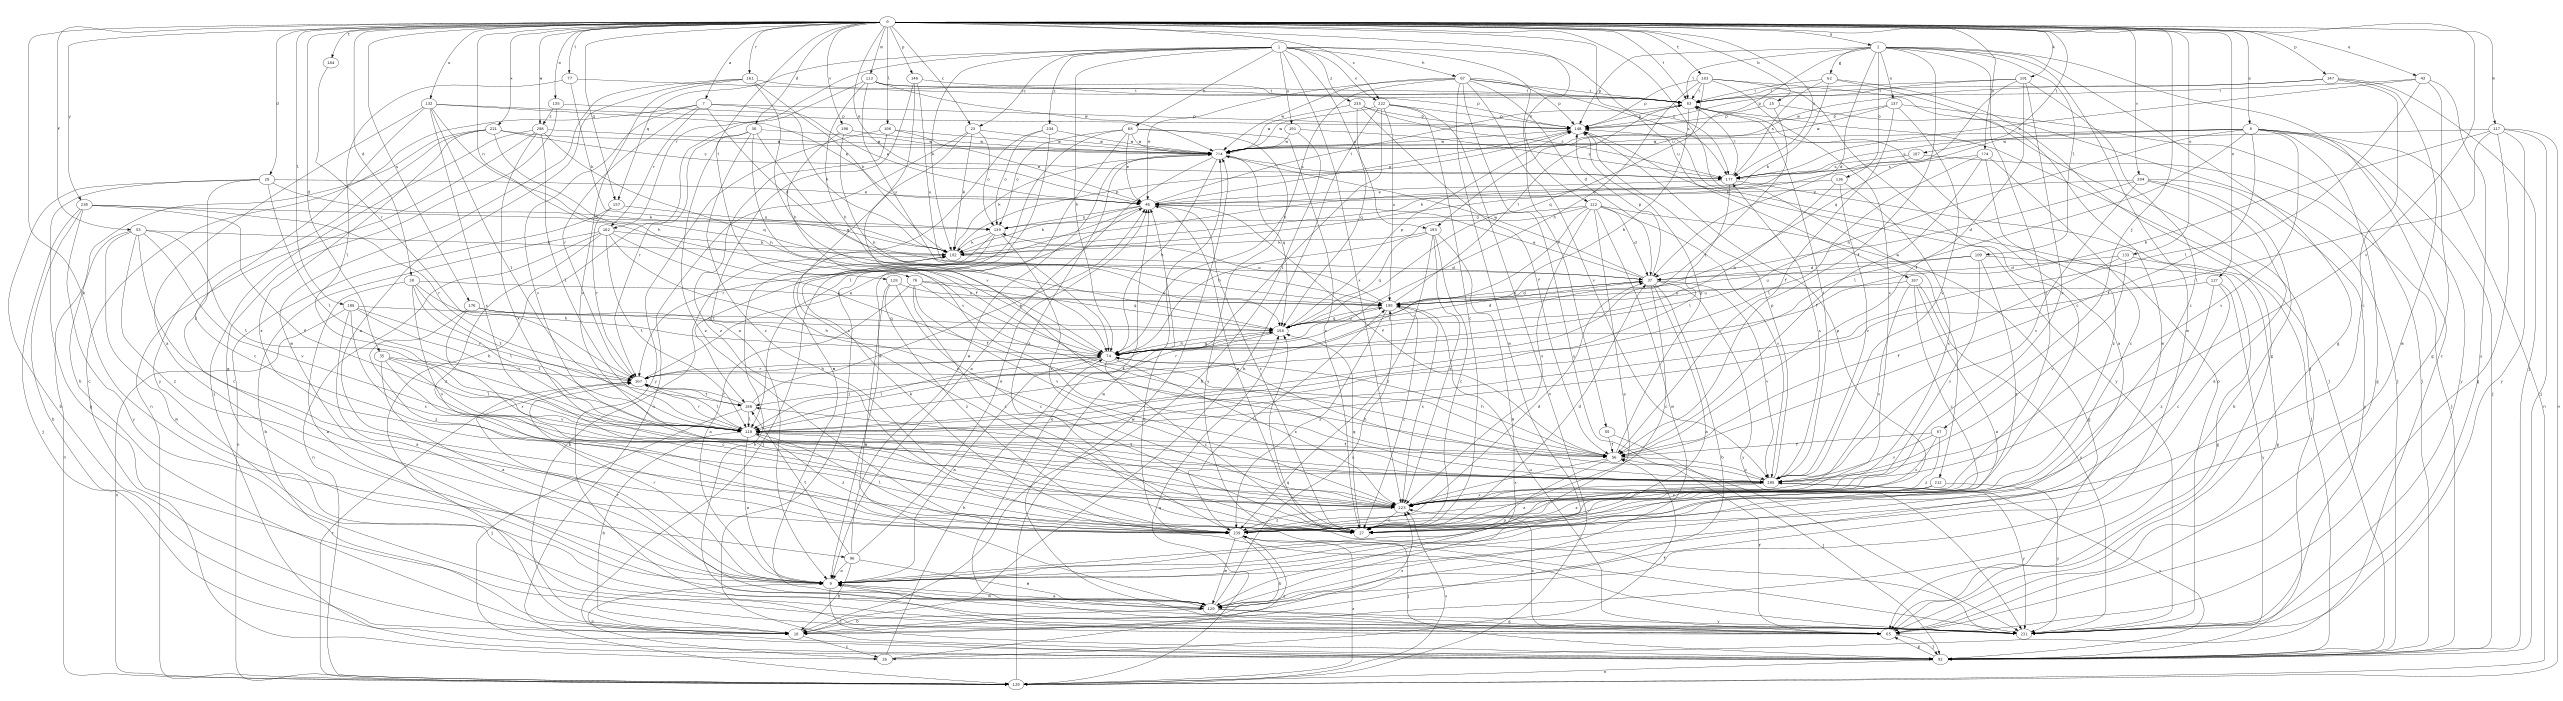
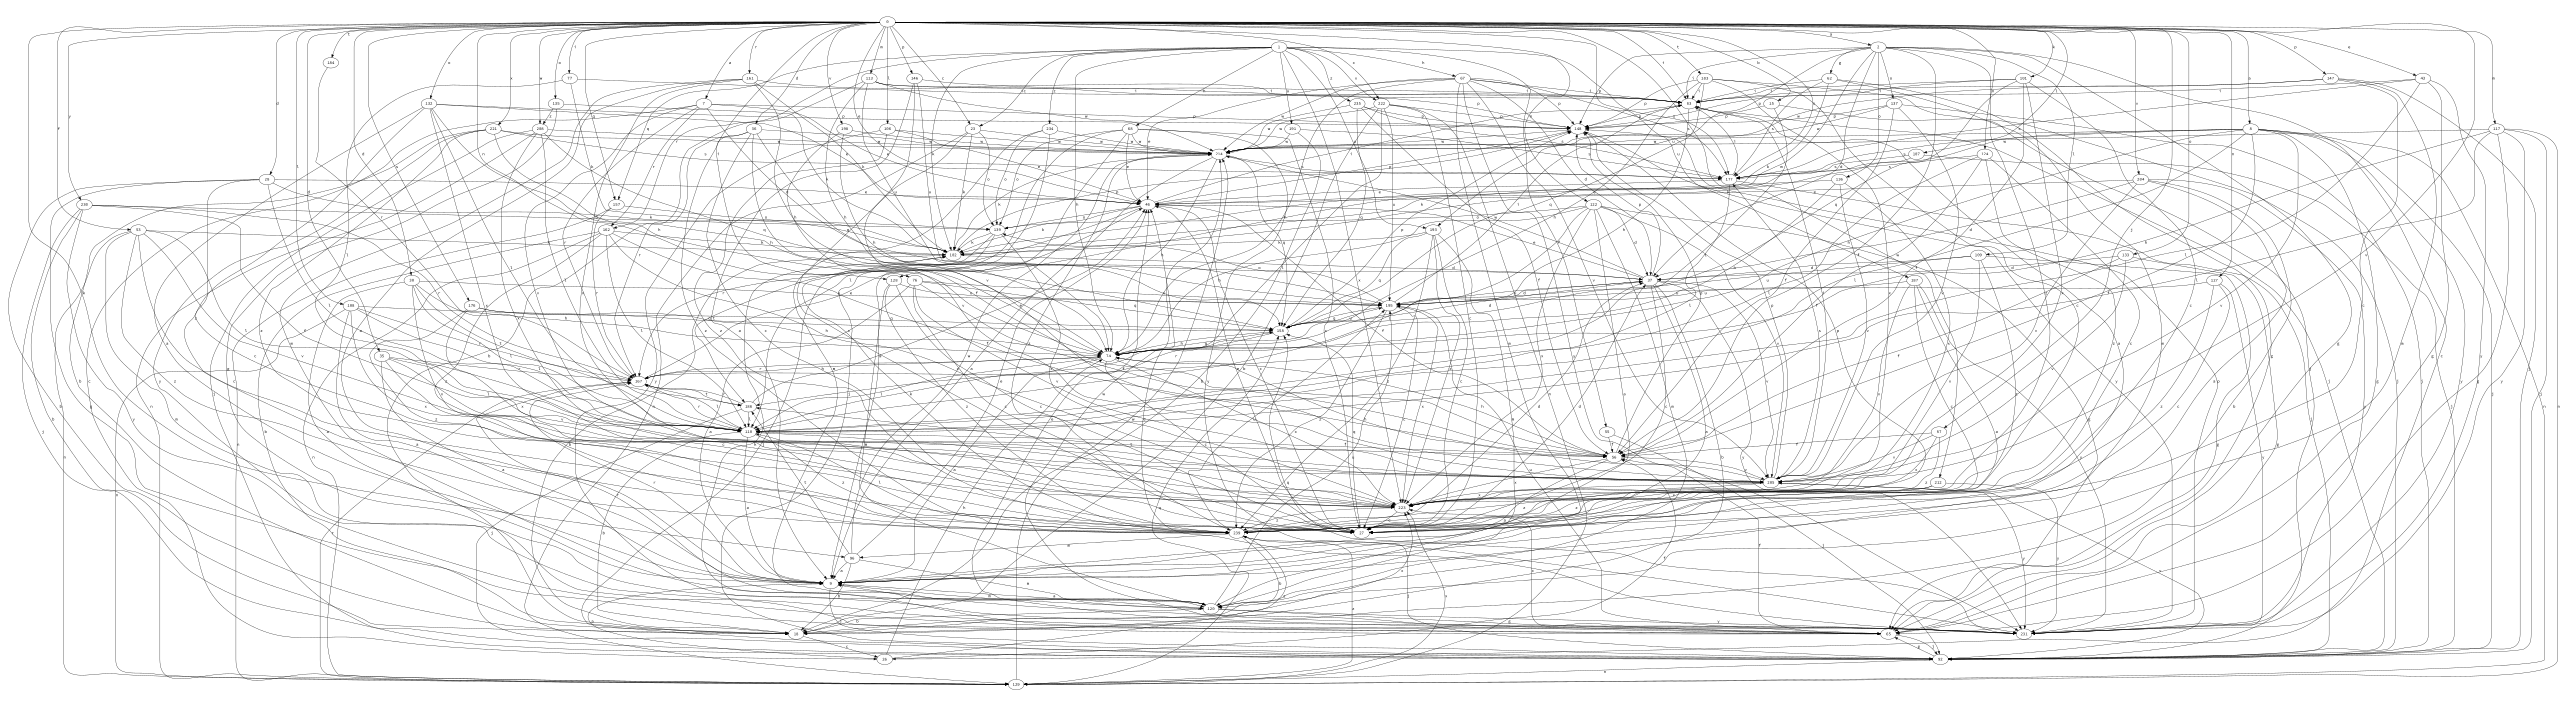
(1989, 511) -> (1287, 217)
(1224, 569) -> (1055, 545)
